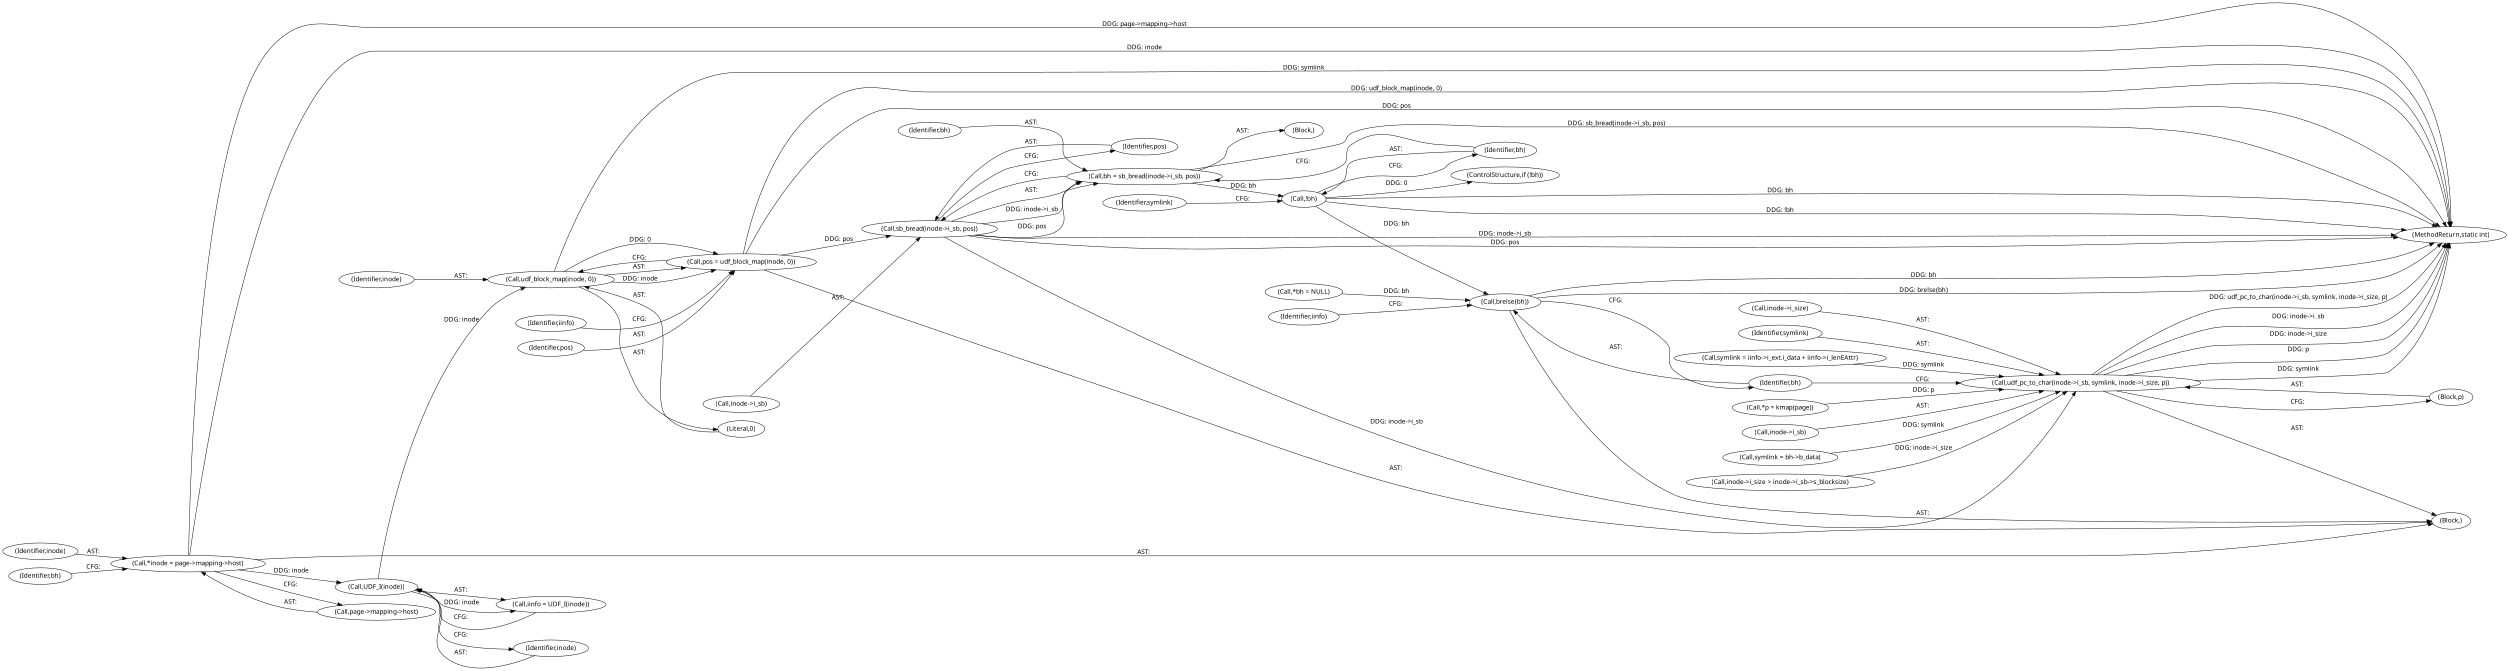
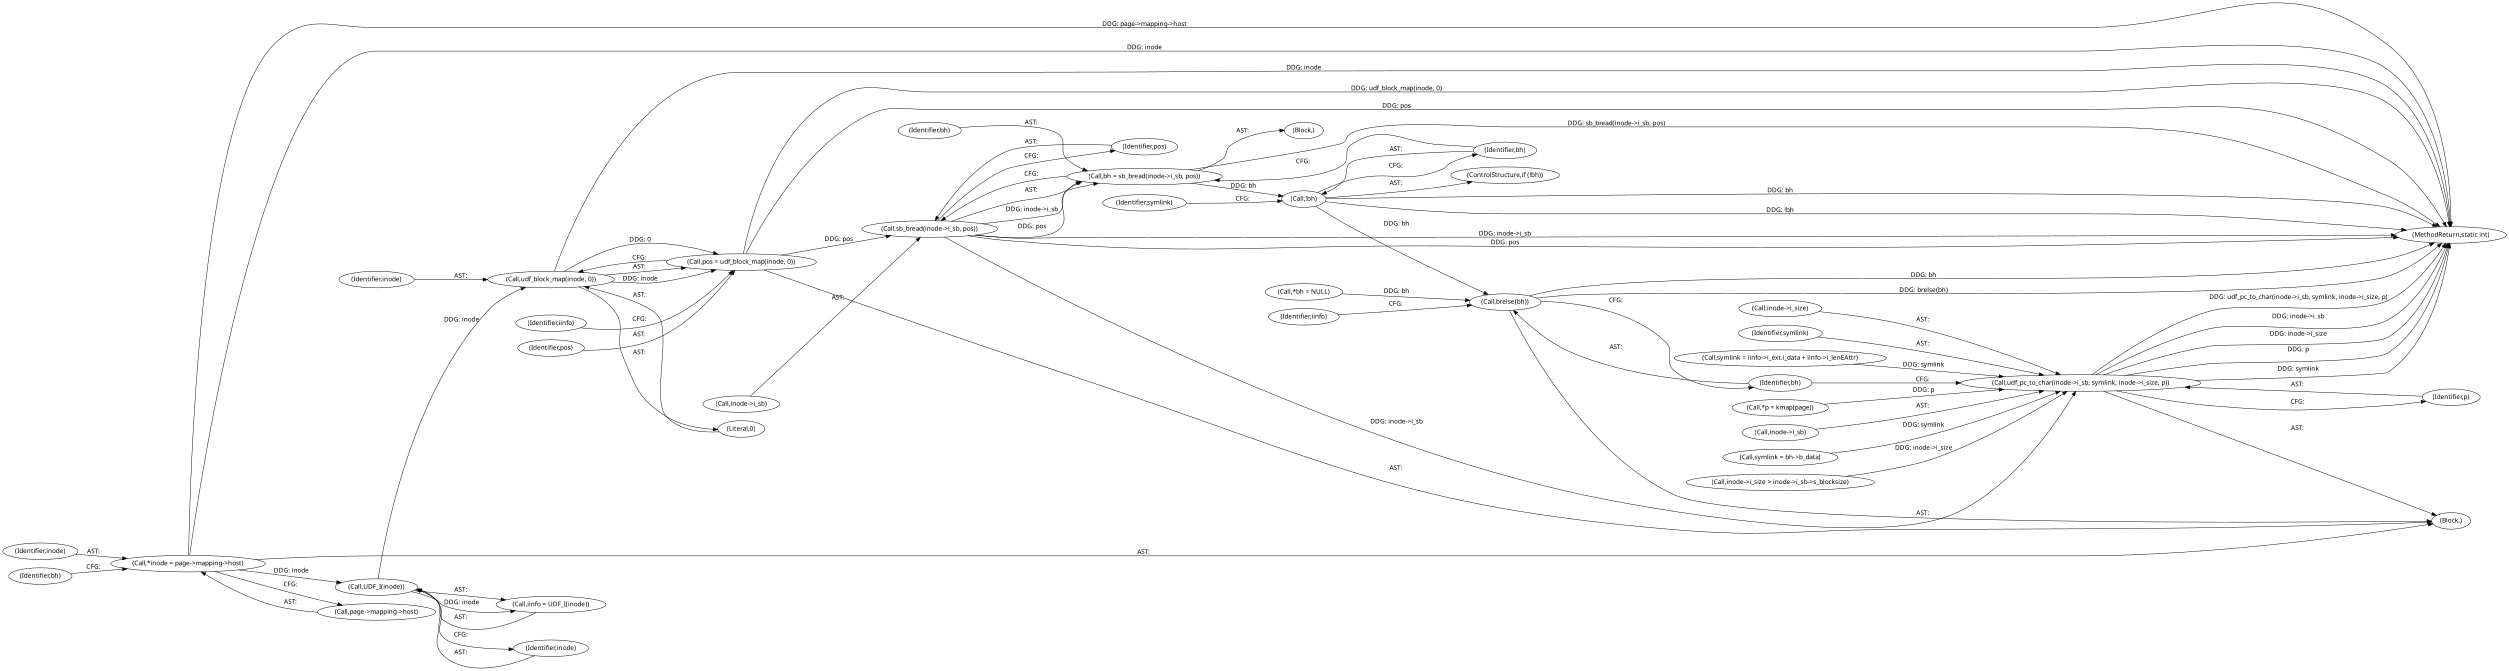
(1304, 68) -> (1304, 68)
(1397, 183) -> (1397, 183)
(2451, 397) -> (2451, 397)
(462, 617) -> (462, 617)
